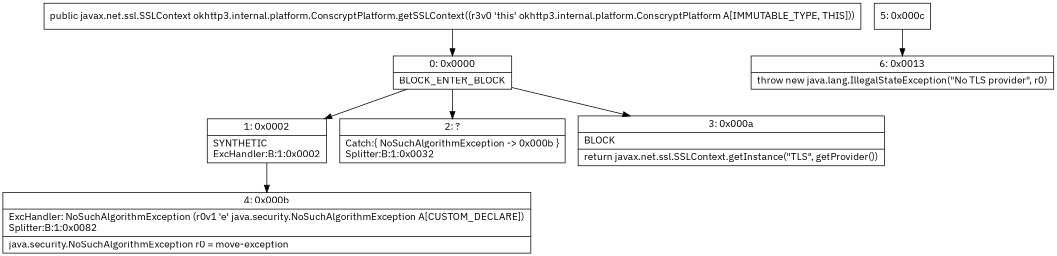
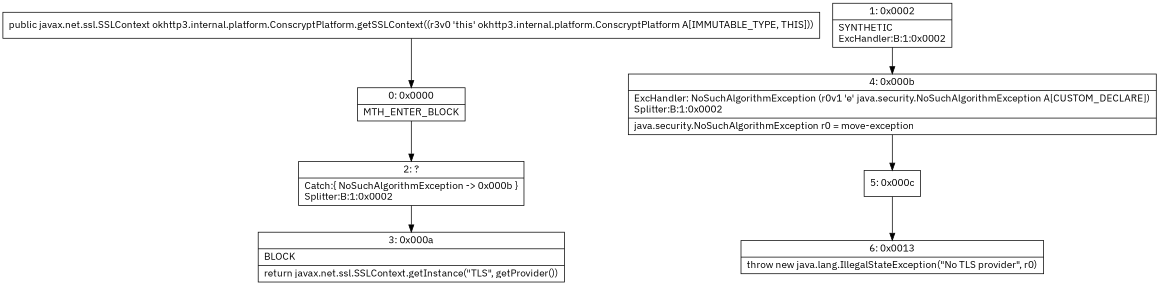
(452, 81) -> (411, 112)
(567, 101) -> (411, 215)
(369, 103) -> none
none -> (892, 149)
(390, 154) -> (349, 197)
(53, 228) -> (679, 109)
